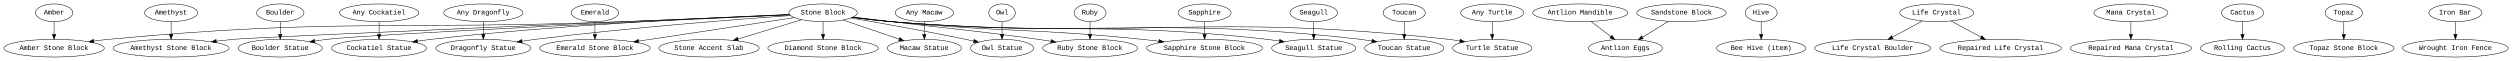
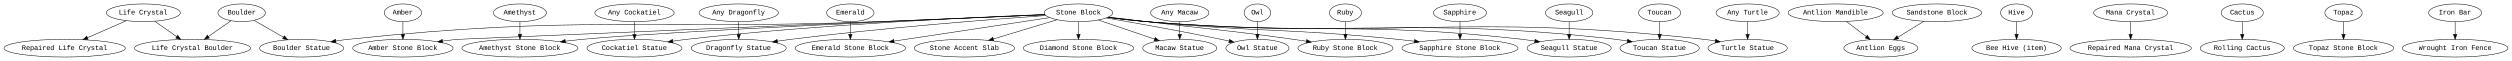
none -> (220, 29)
